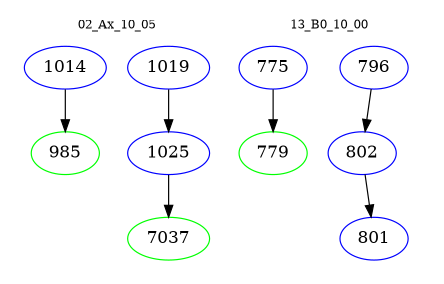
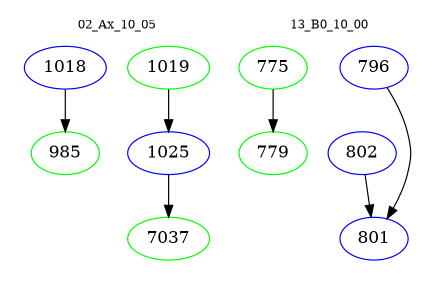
(65, 68) -> (65, 68)
(169, 68) -> (169, 68)
(273, 68) -> (273, 68)
(369, 104) -> (410, 147)
